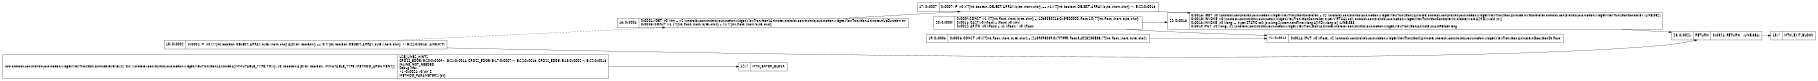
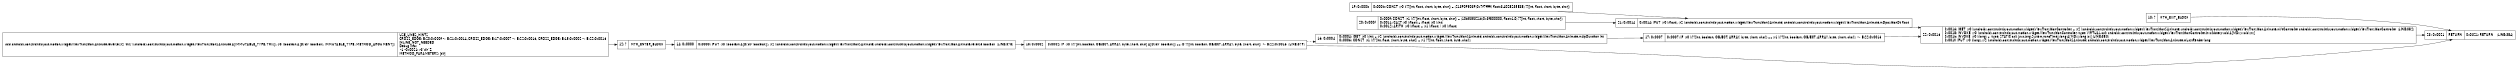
(1154, 22) -> (1914, 27)
(1765, 36) -> (2320, 18)
none -> (845, 45)
